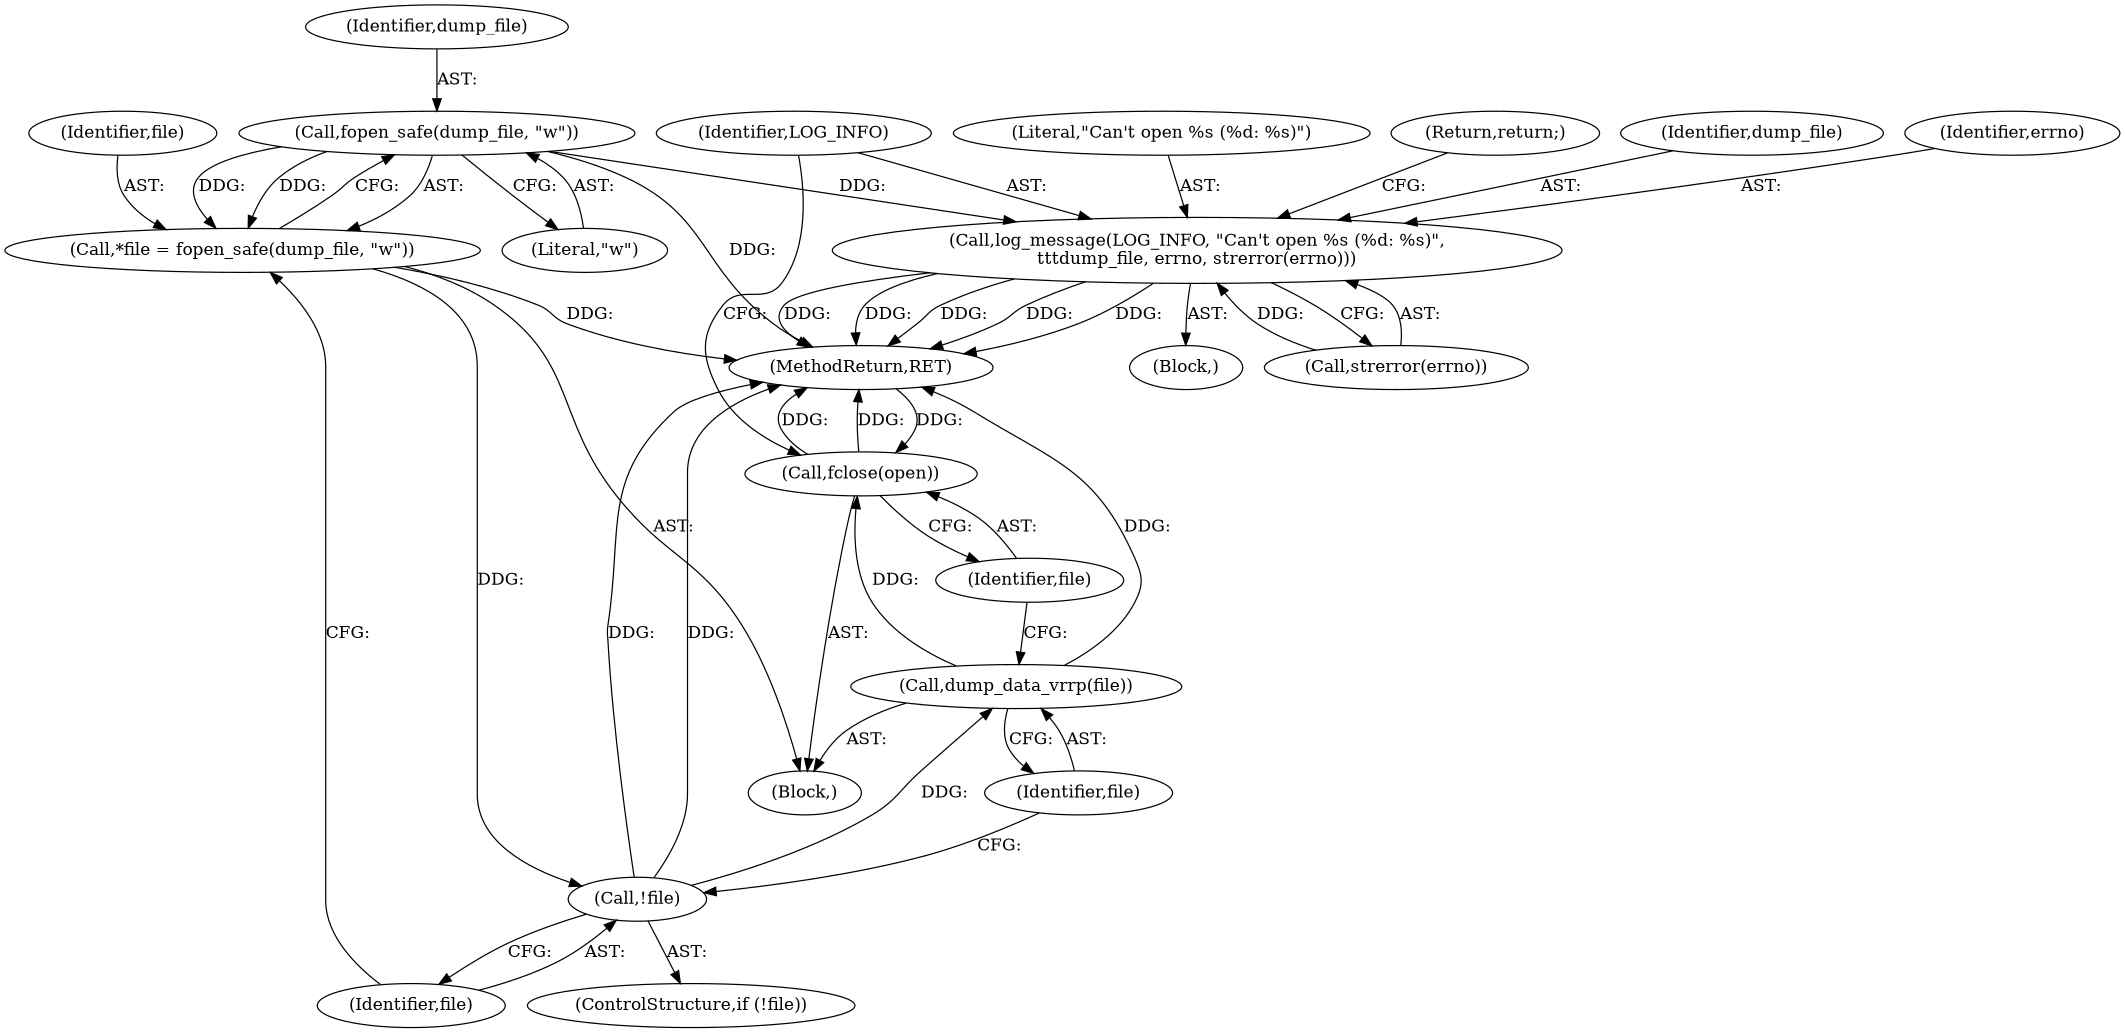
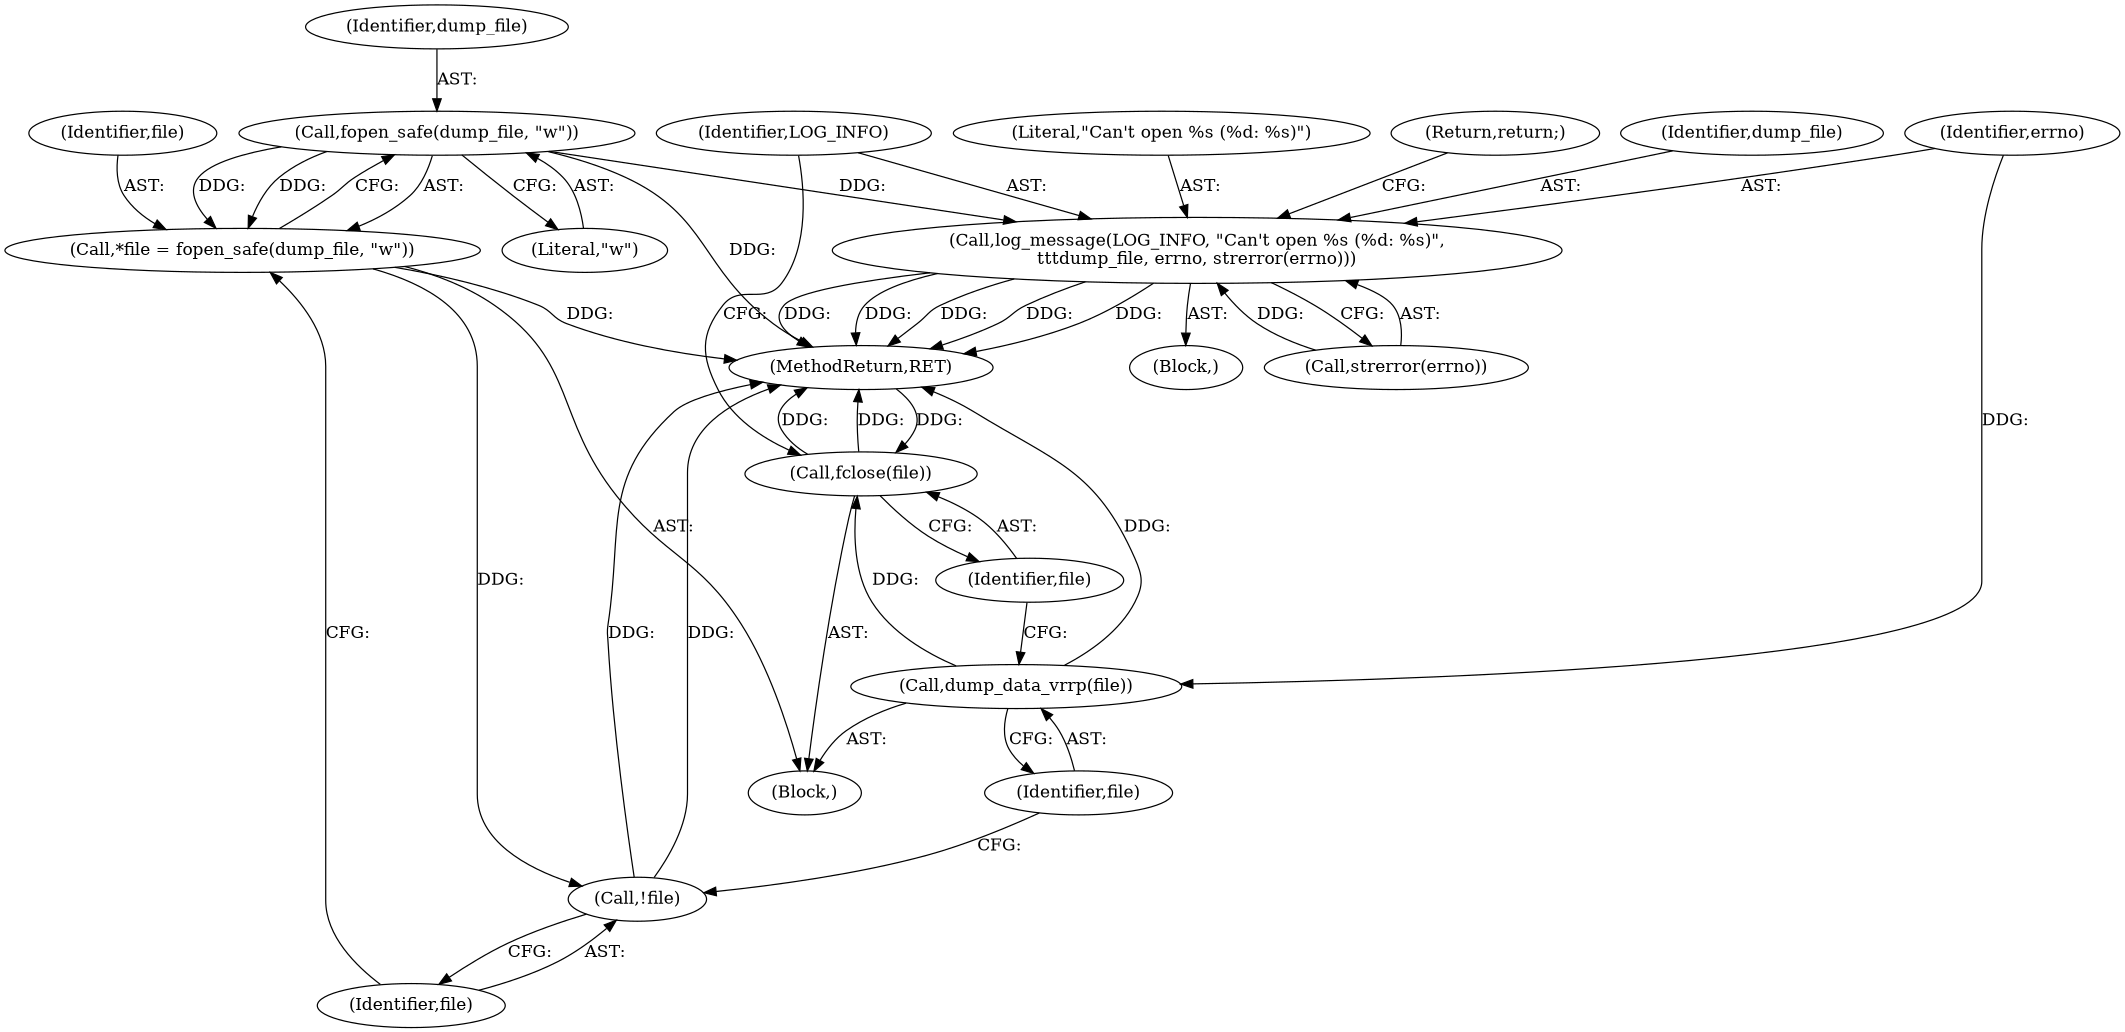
(861, 474) -> (861, 474)
(852, 826) -> (1810, 646)
(691, 1006) -> none
